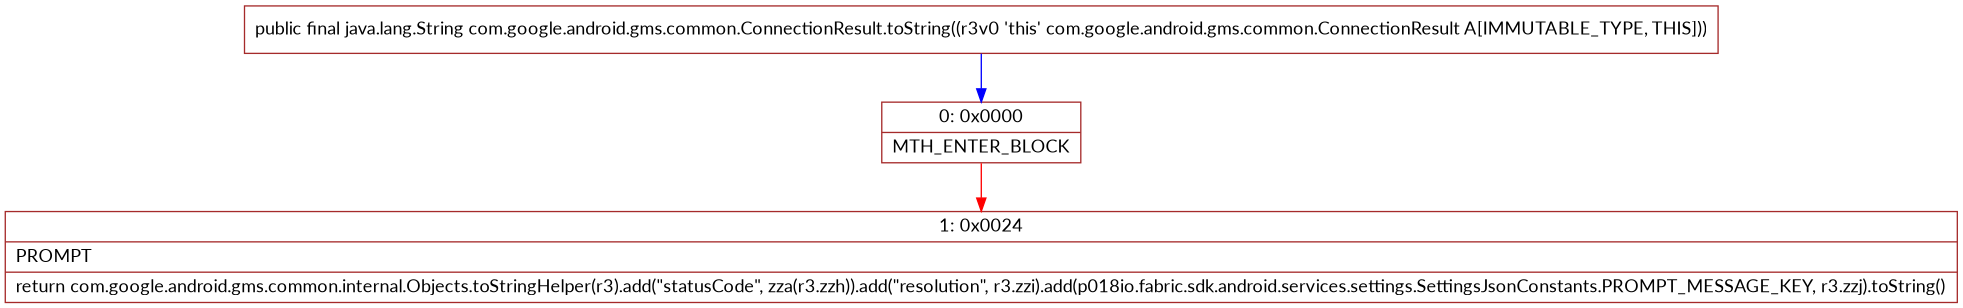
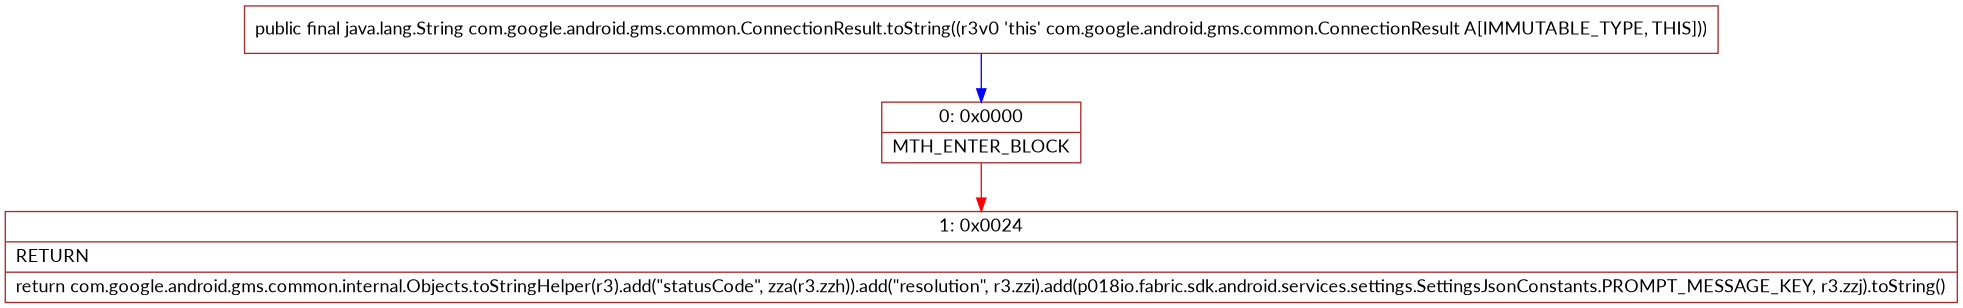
(54, 256) -> (53, 256)
